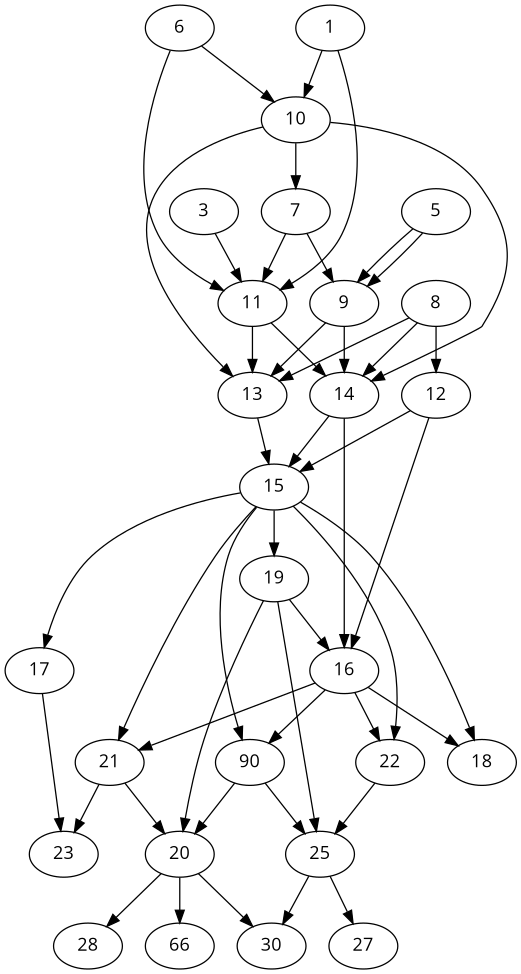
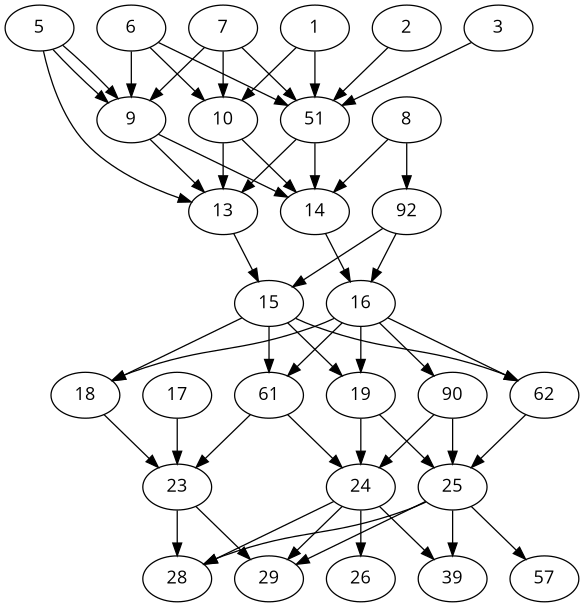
none -> (407, 28)
none -> (131, 68)
(296, 159) -> (223, 65)
(252, 303) -> (315, 120)
(353, 345) -> (88, 145)
(436, 395) -> (407, 212)
(313, 436) -> none
none -> (127, 437)
none -> (177, 527)
none -> (332, 530)
(121, 535) -> none
none -> (269, 579)
(220, 614) -> none
(305, 620) -> (361, 349)
(110, 762) -> (269, 395)
(390, 762) -> (544, 395)
(180, 854) -> (361, 487)
(180, 946) -> (361, 579)
(272, 946) -> (453, 579)
(363, 946) -> (544, 579)
